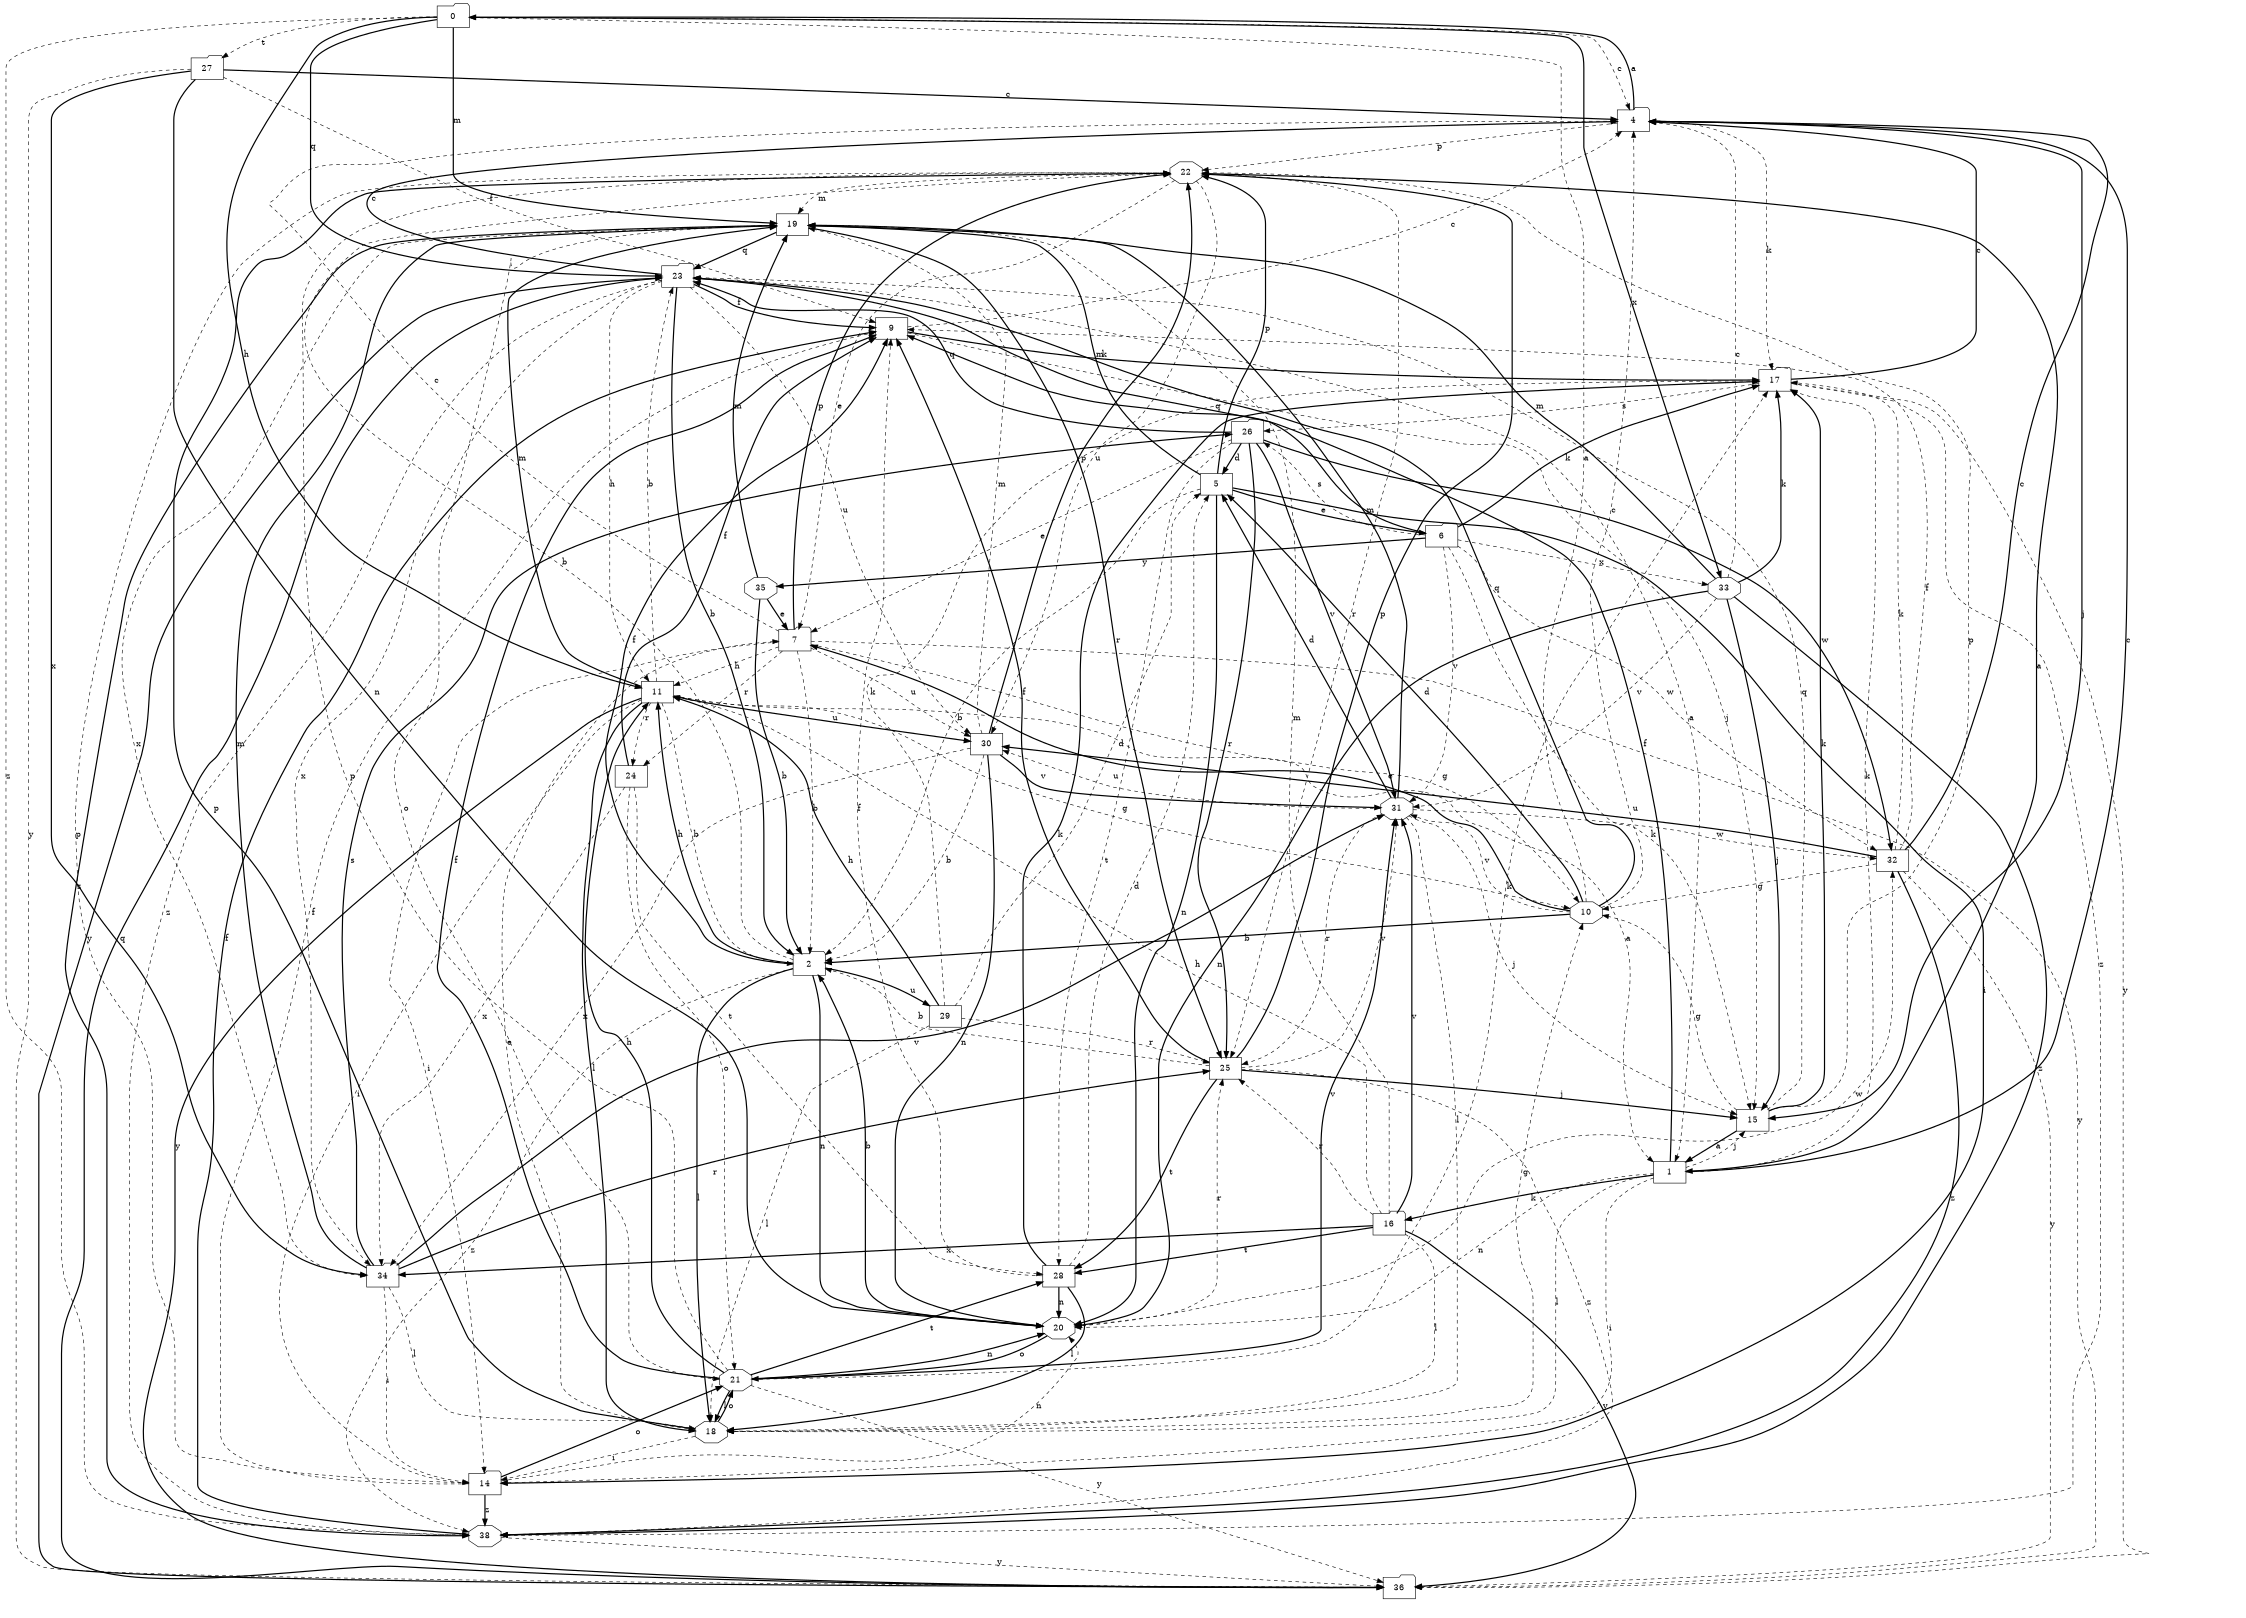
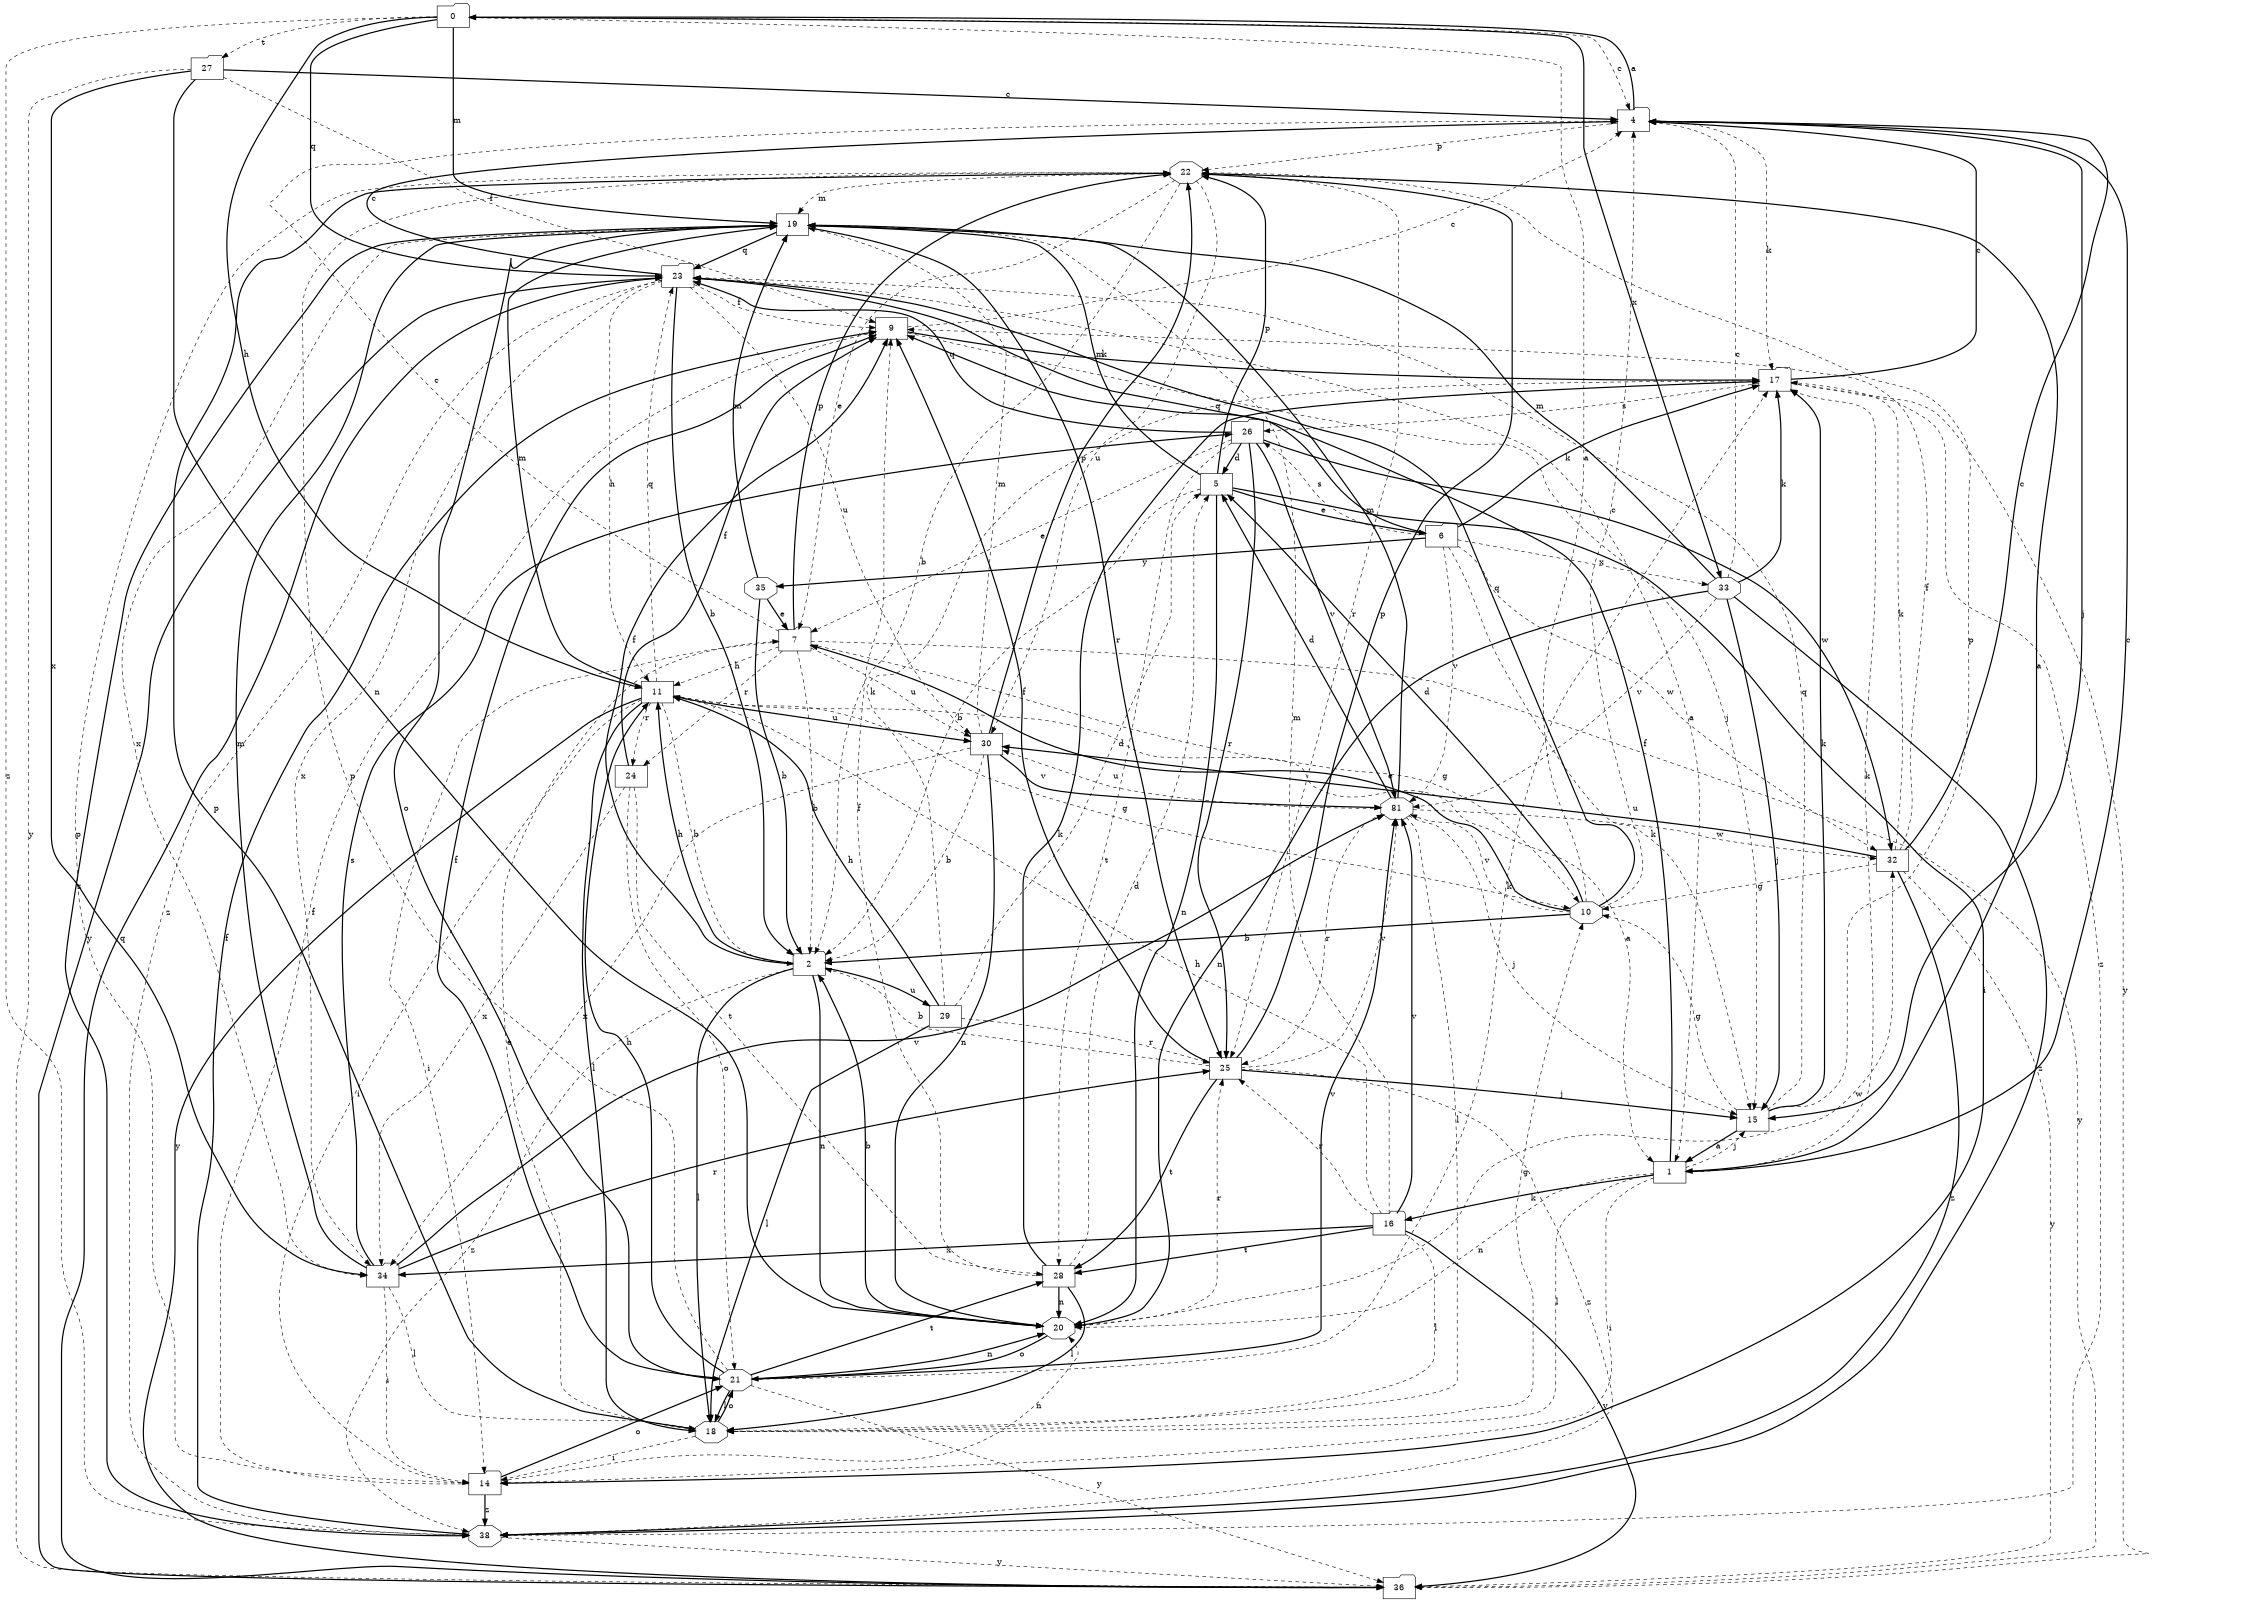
(318, 301) -> (927, 533)
(779, 318) -> (779, 318)
(651, 484) -> (651, 484)
(410, 731) -> (410, 731)
(1397, 809) -> (1397, 809)
(774, 1187) -> (774, 1187)
